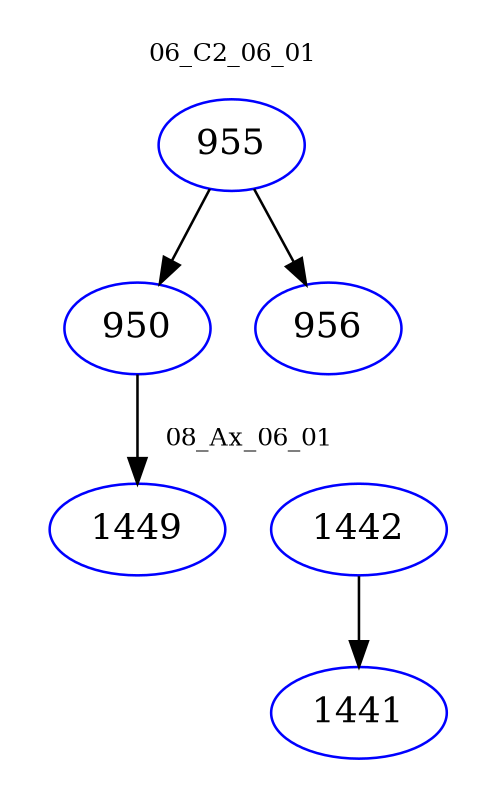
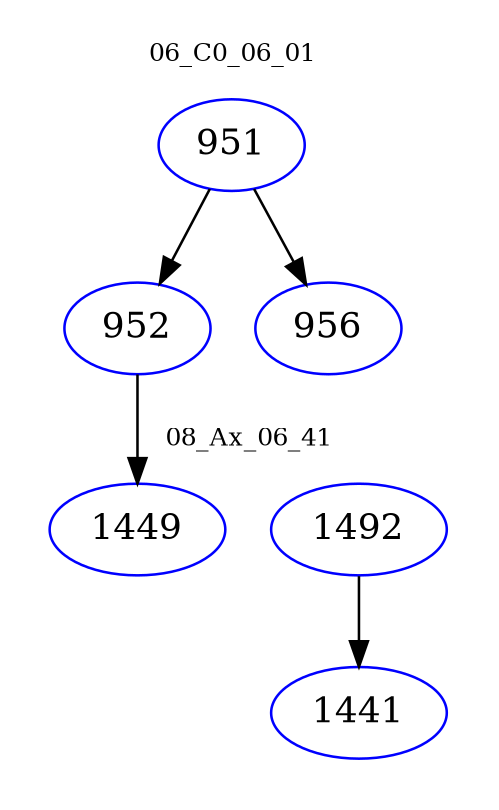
(233, 55) -> (233, 55)
(232, 145) -> (232, 145)
(137, 328) -> (137, 328)
(249, 439) -> (249, 439)
(359, 530) -> (359, 530)
